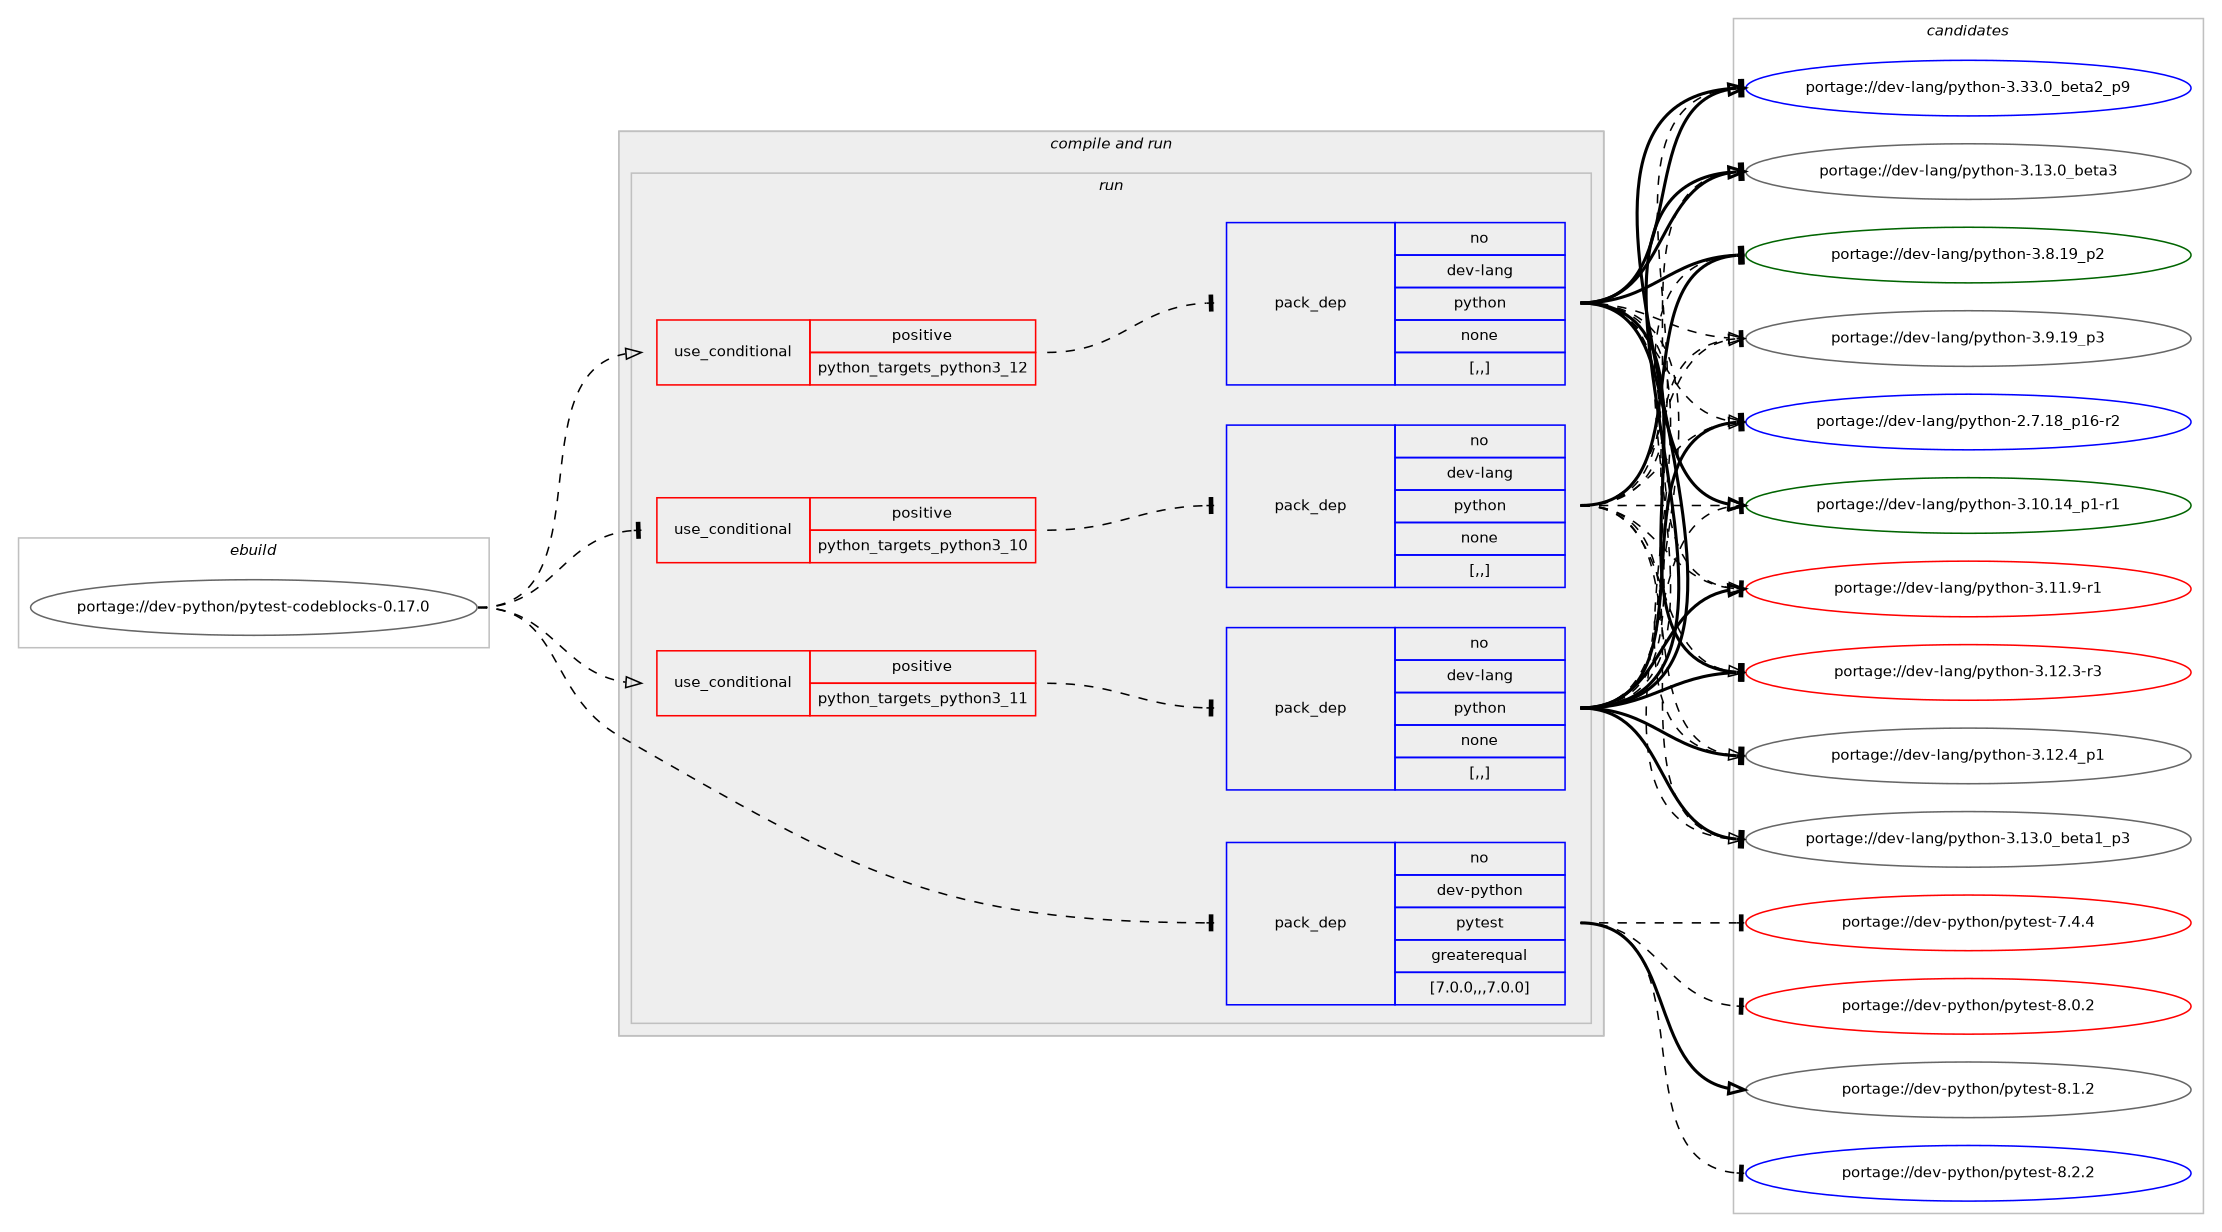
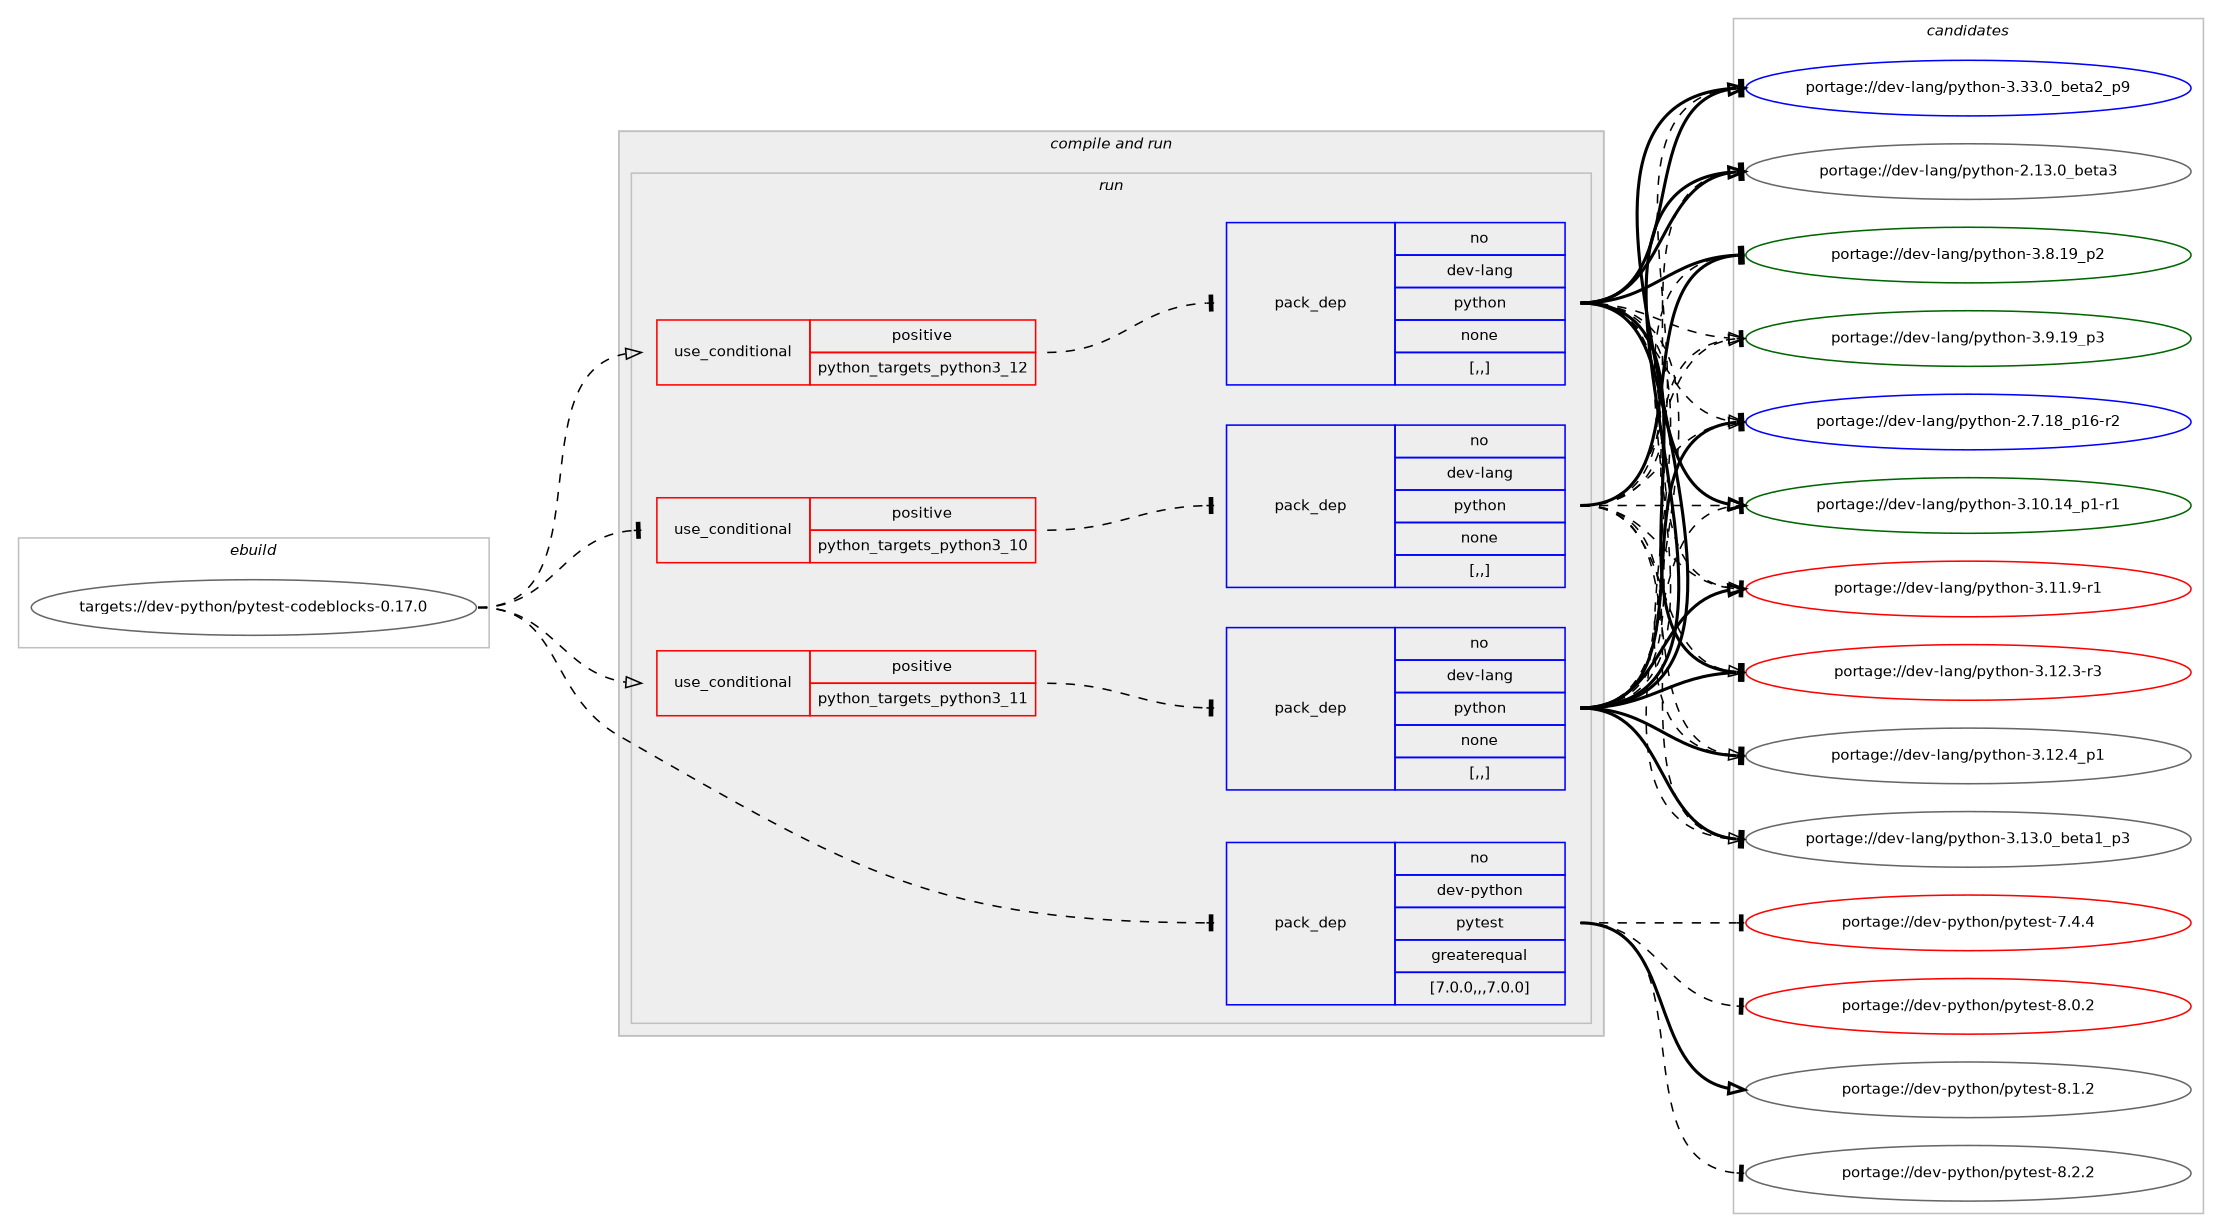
(1968, 172) -> (1968, 172)
(1968, 339) -> (1968, 339)
(254, 608) -> (254, 608)
(1968, 1173) -> (1968, 1173)
